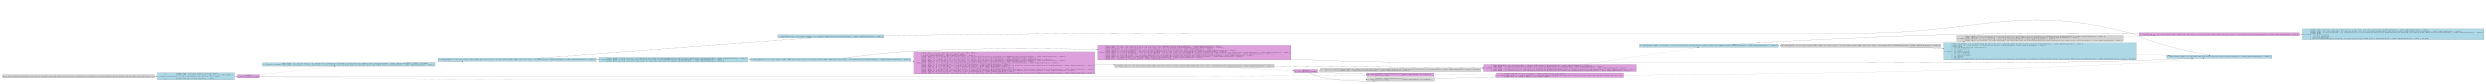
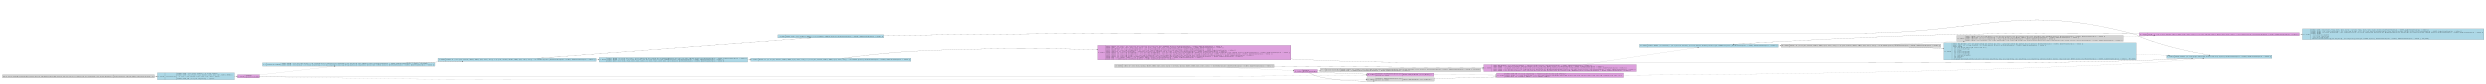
(1004, 63) -> none
